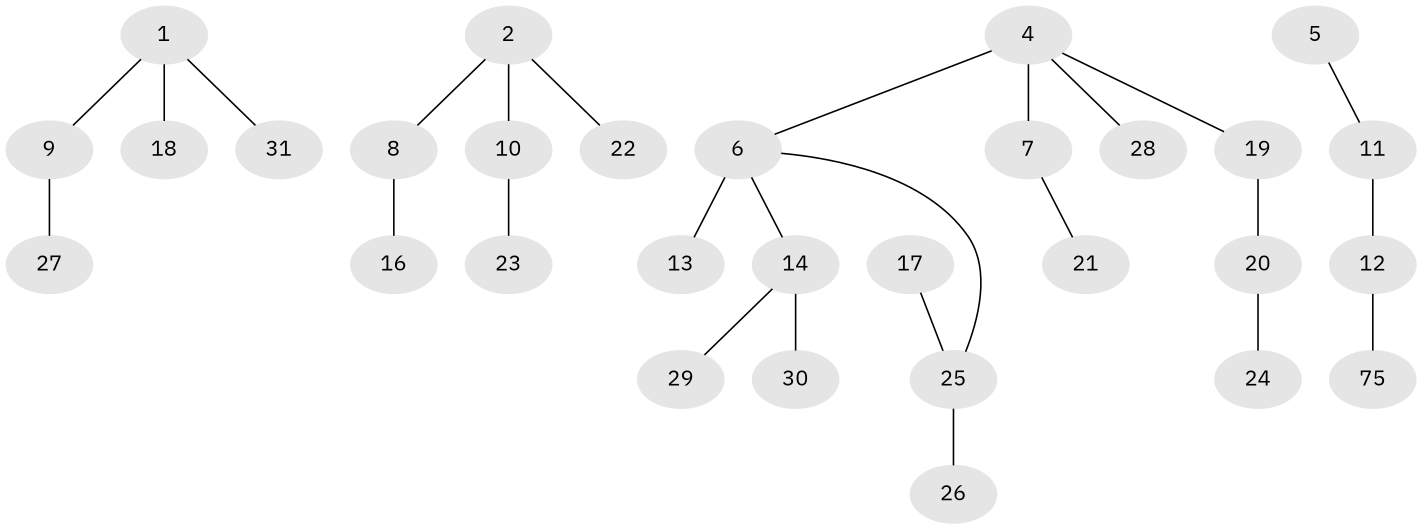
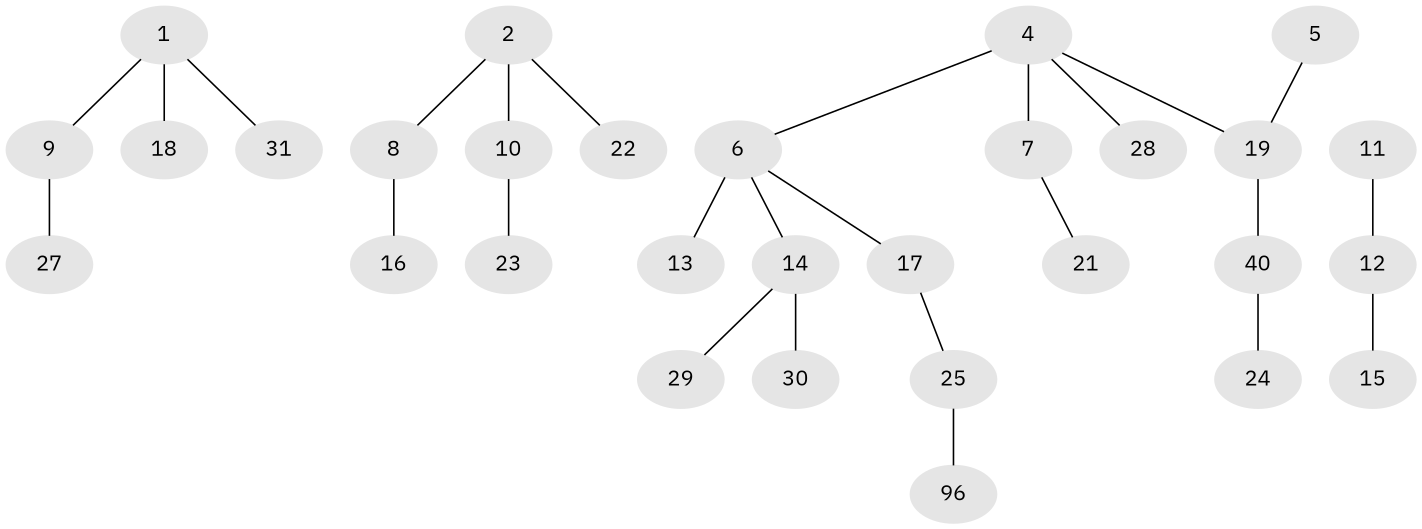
(1344, 93) -> (1287, 93)
(936, 204) -> (824, 207)
(1258, 265) -> (1258, 265)
(1373, 379) -> (1373, 379)
(953, 494) -> (953, 494)
